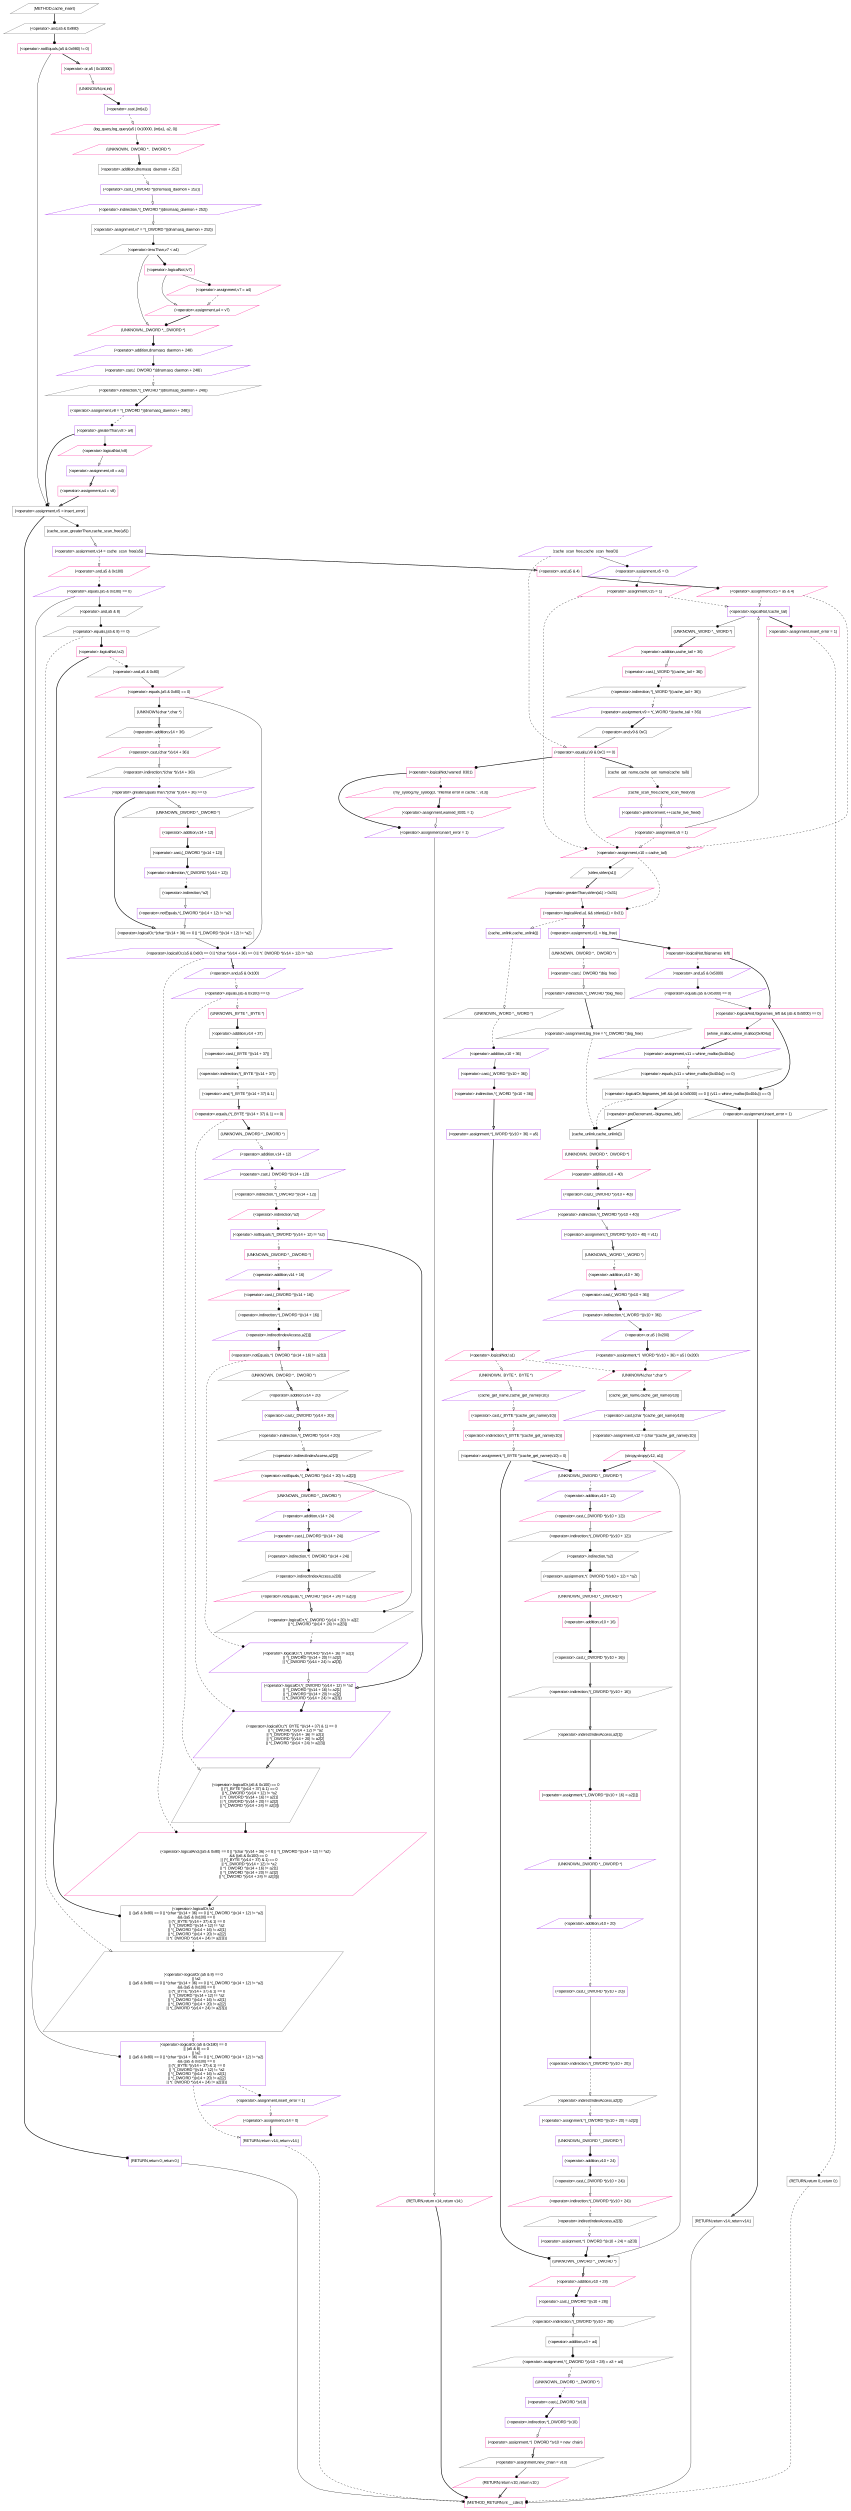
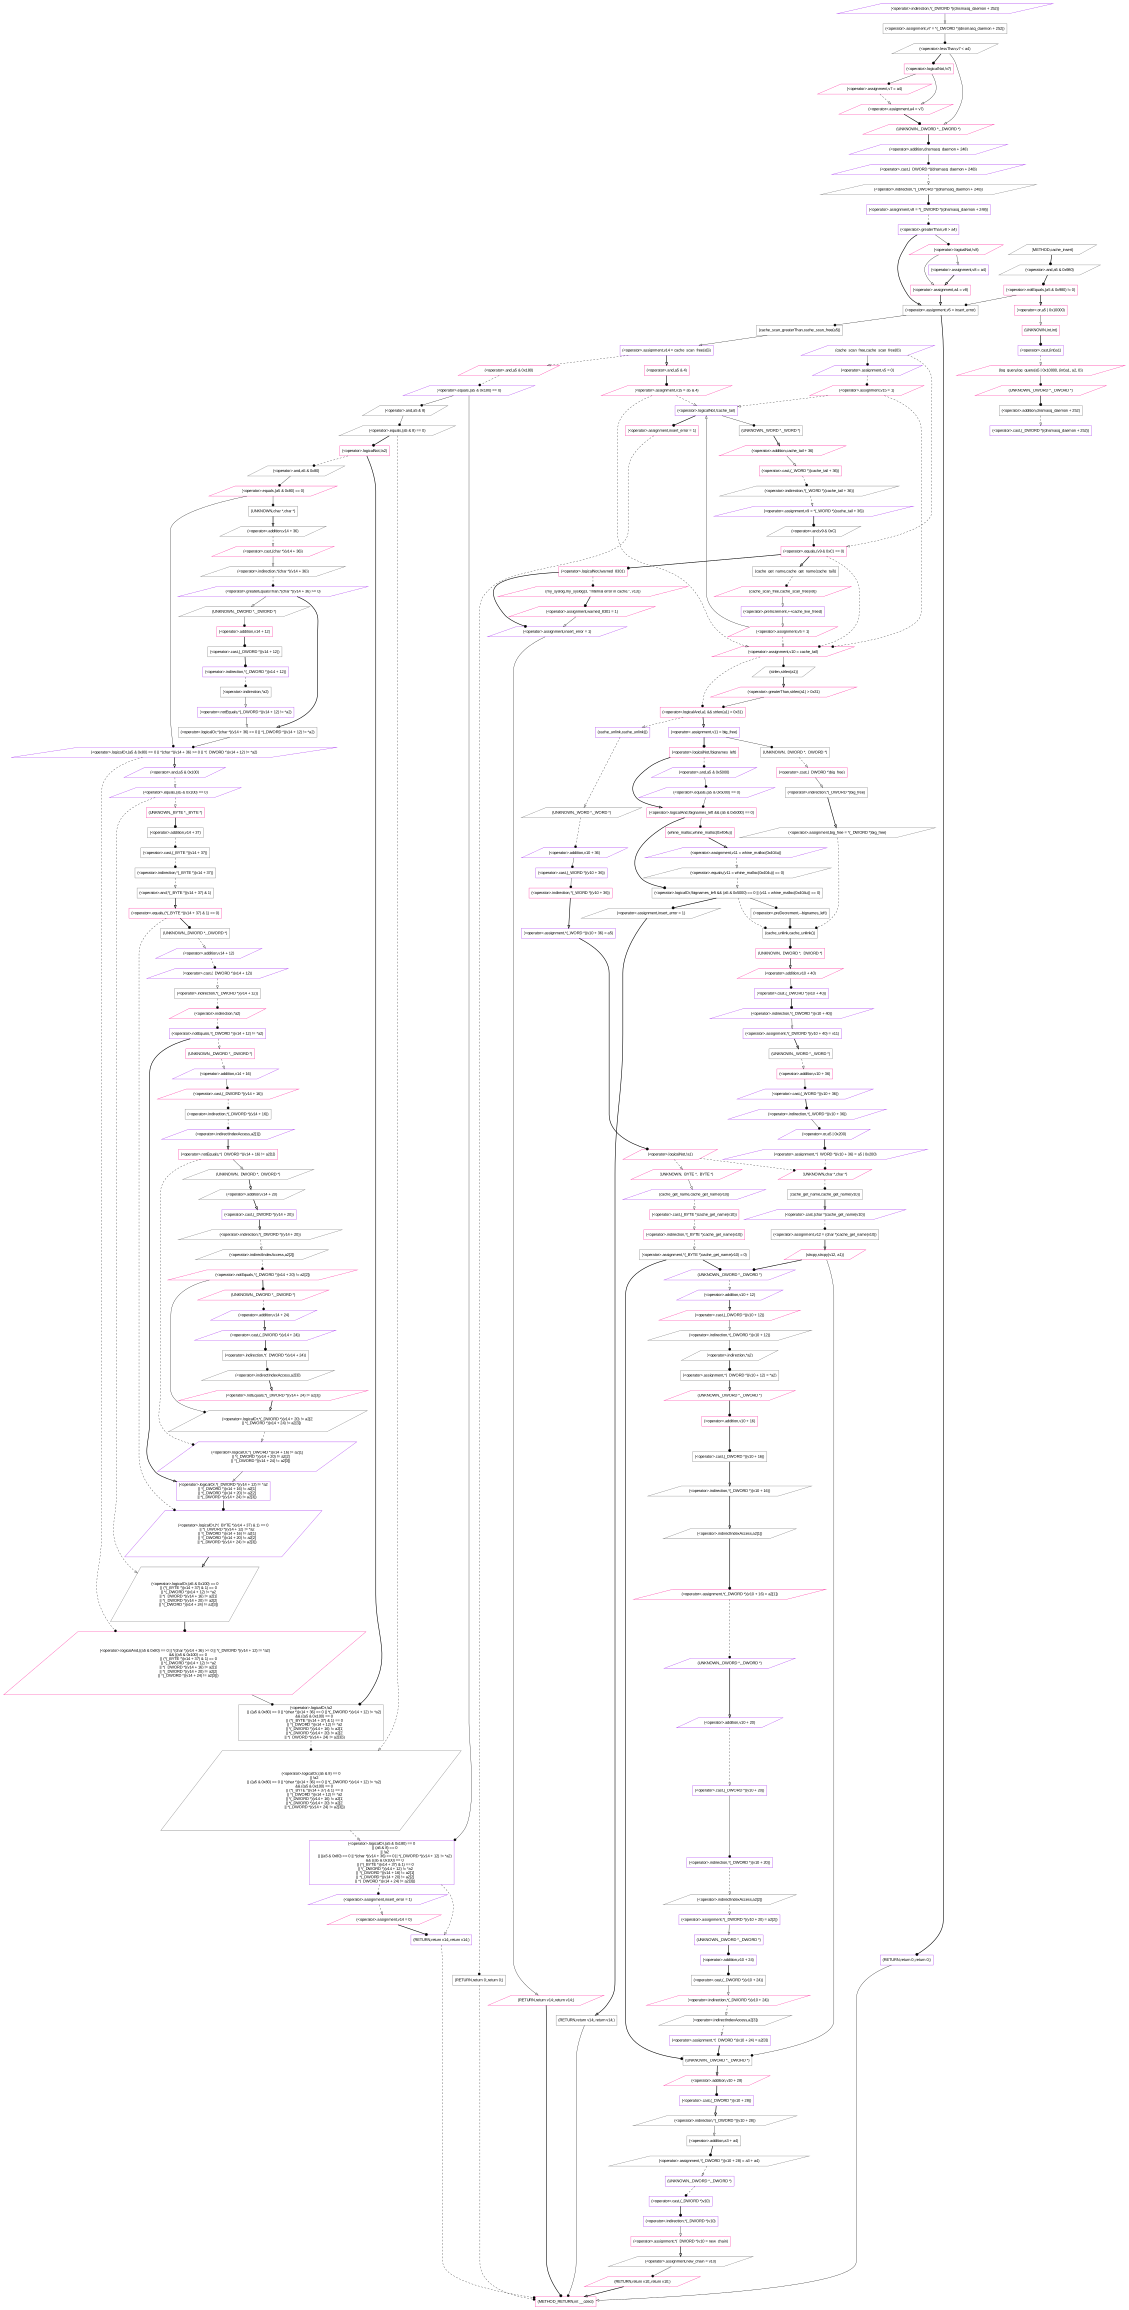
(152, 198) -> none
none -> (925, 267)
(590, 1795) -> (730, 1594)
